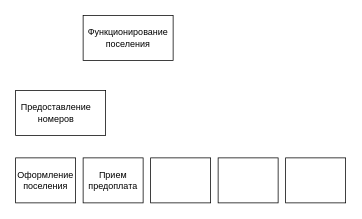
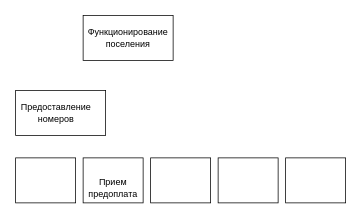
(45, 180) -> none
(113, 180) -> (113, 188)
